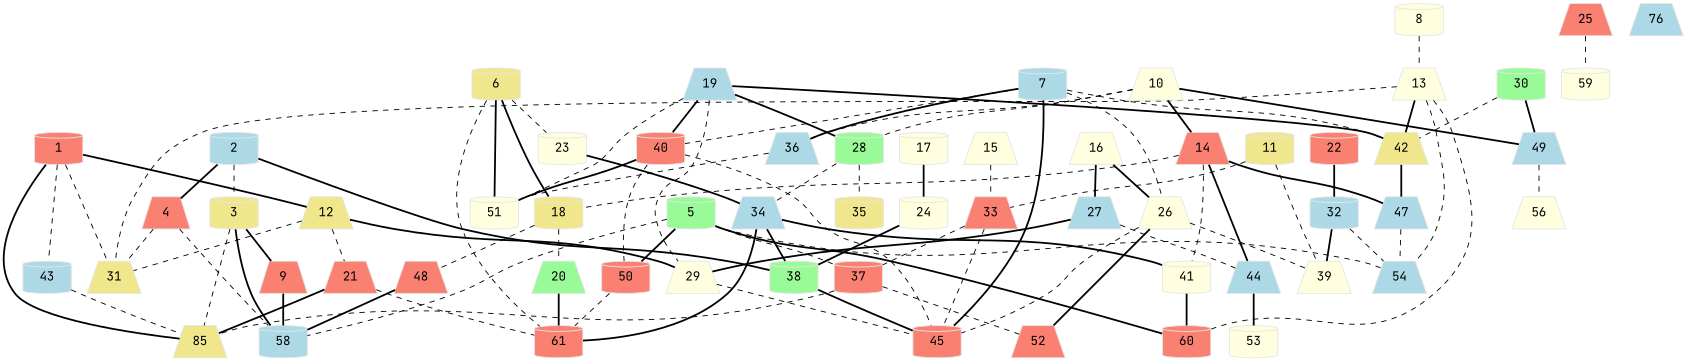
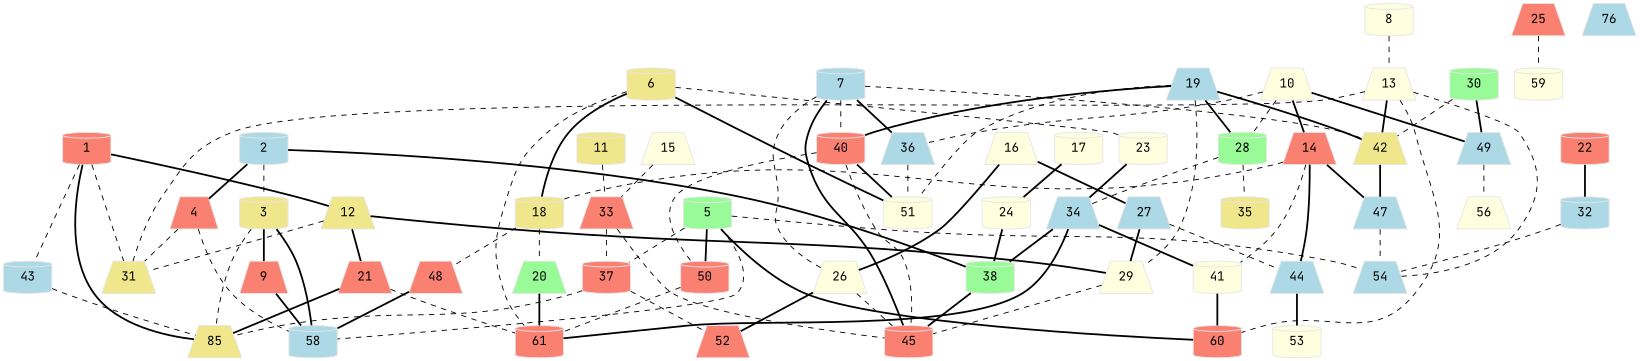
(338, 245) -> (356, 245)
(1324, 277) -> none
